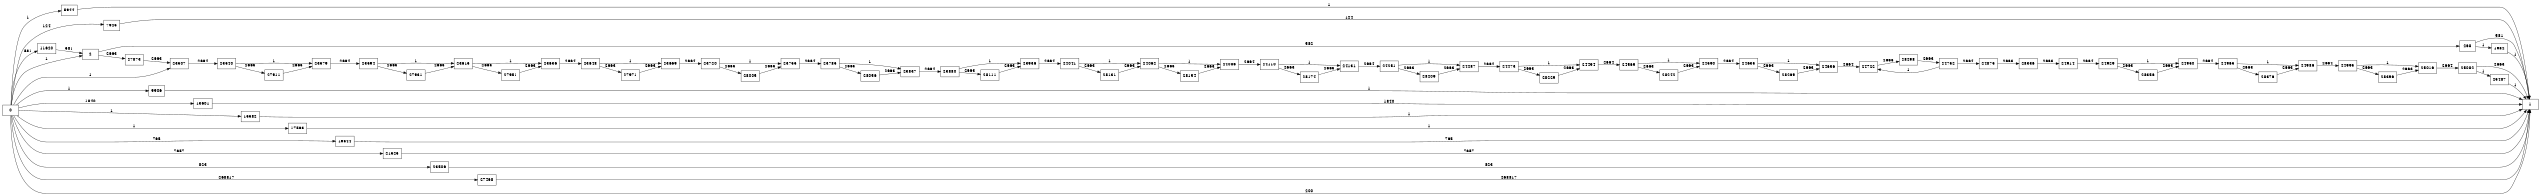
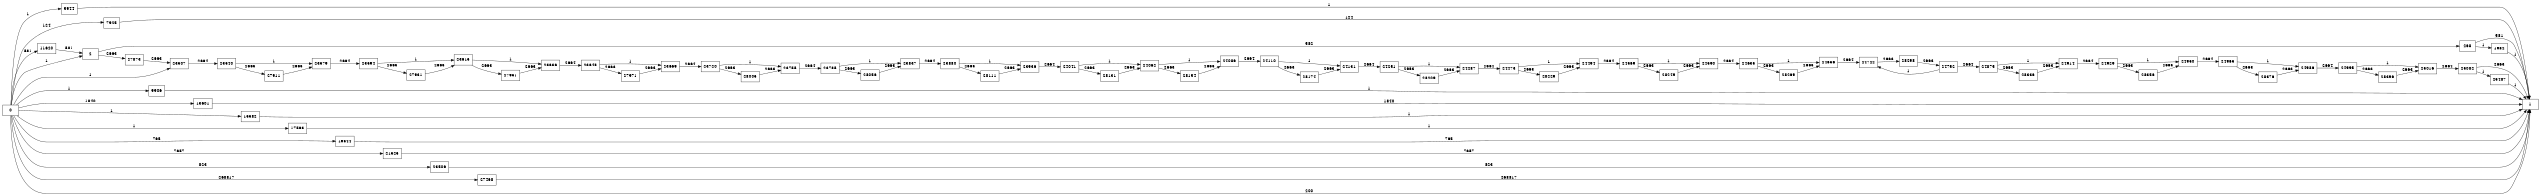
none -> (2027, 63)
(1669, 75) -> (1669, 75)
